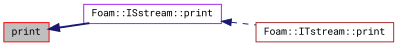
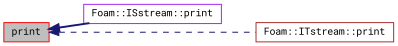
(244, 24) -> (158, 32)
